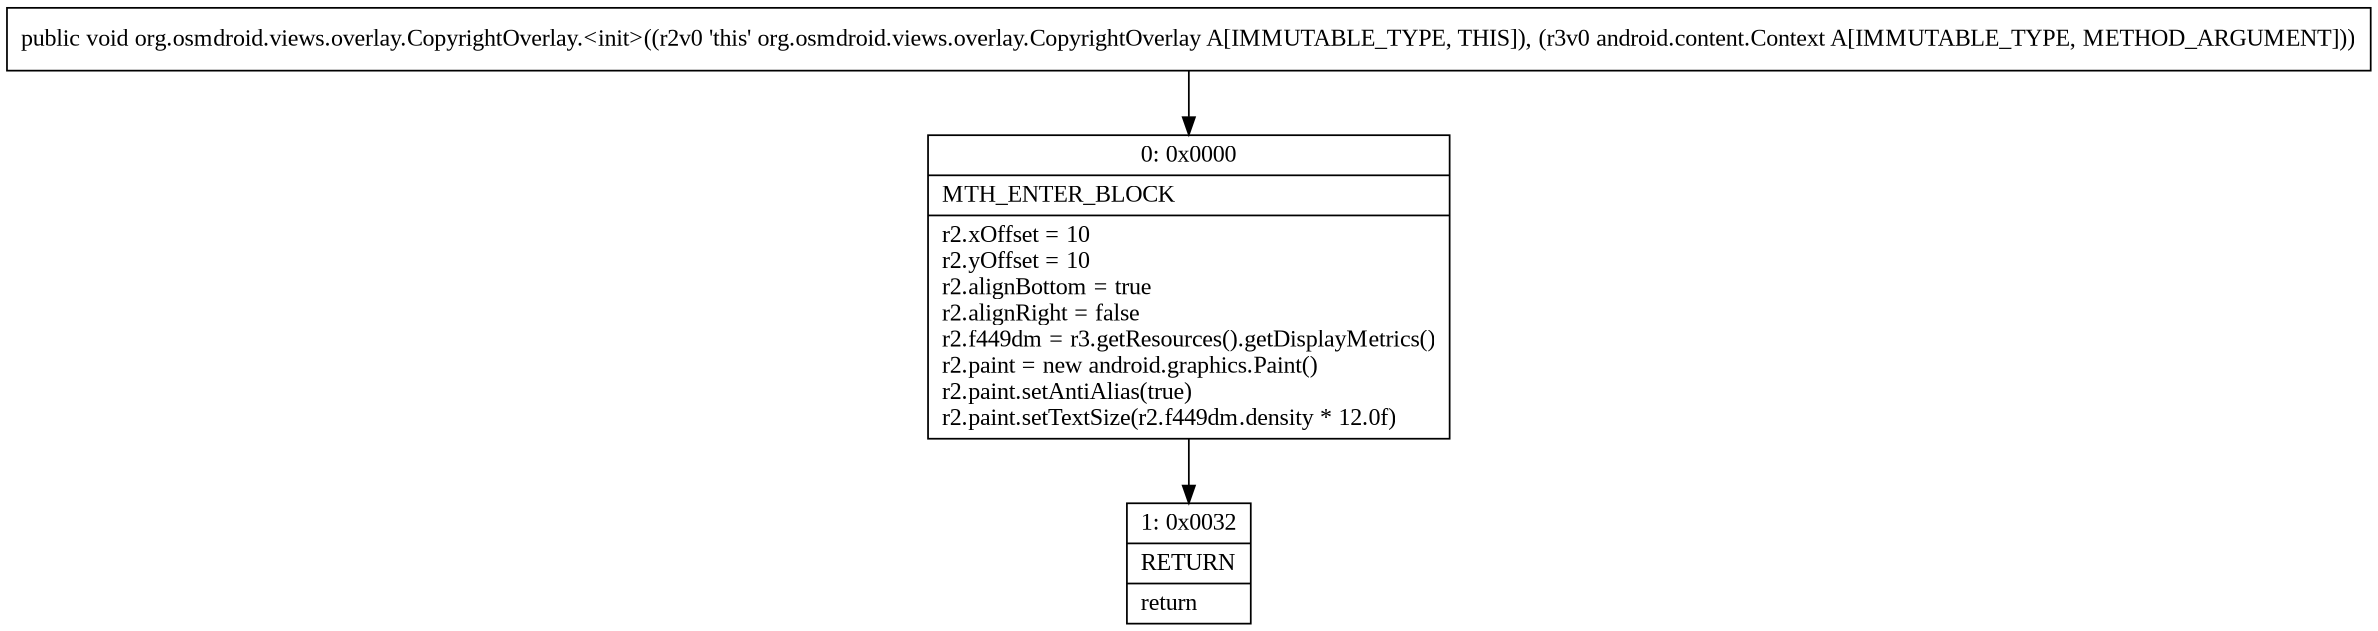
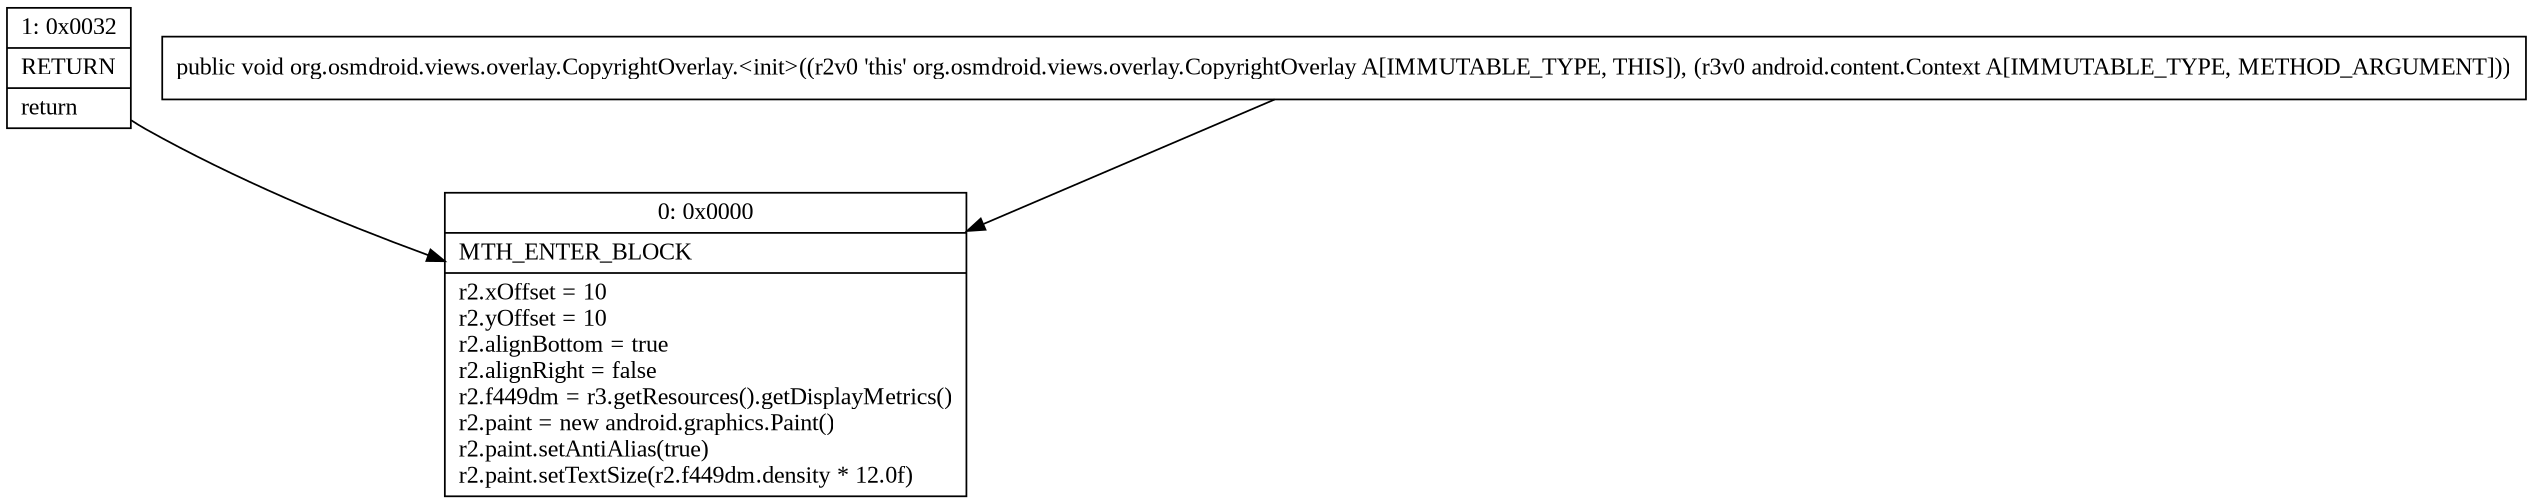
(1189, 462) -> (277, 194)
